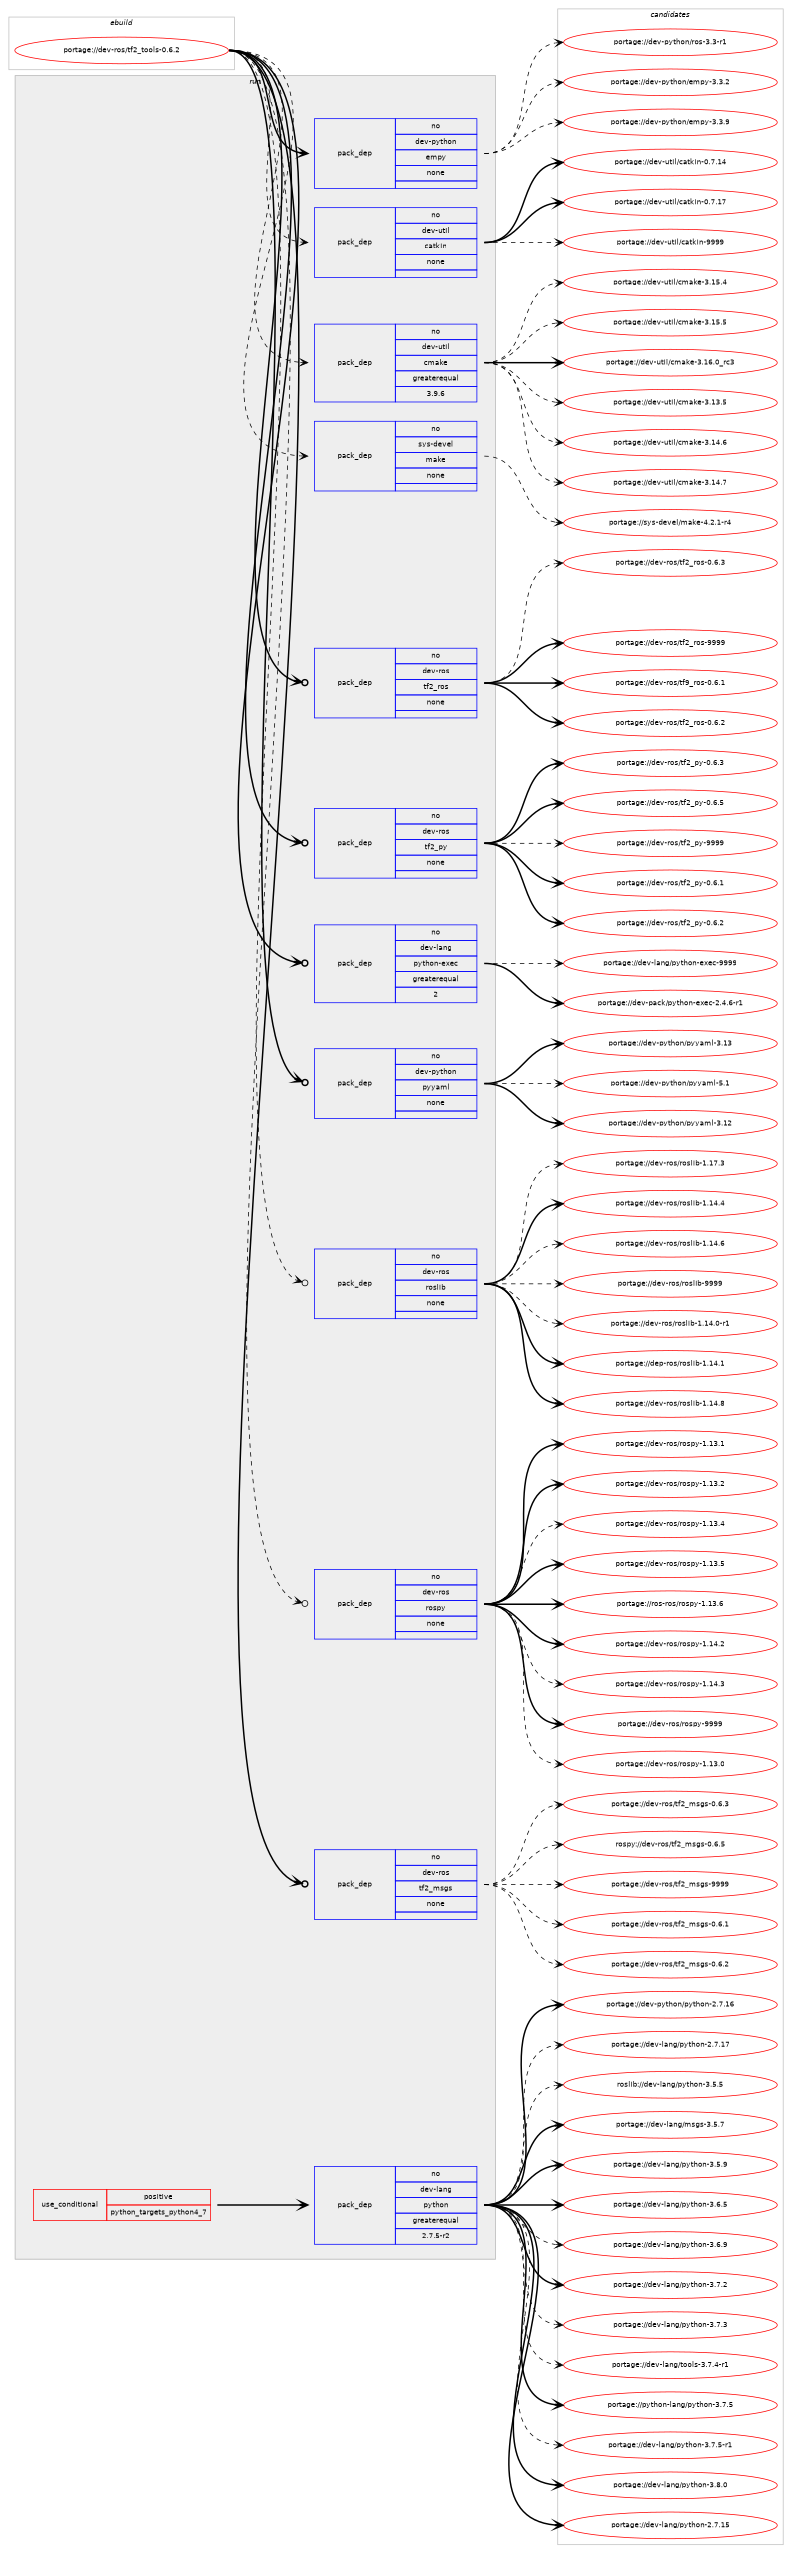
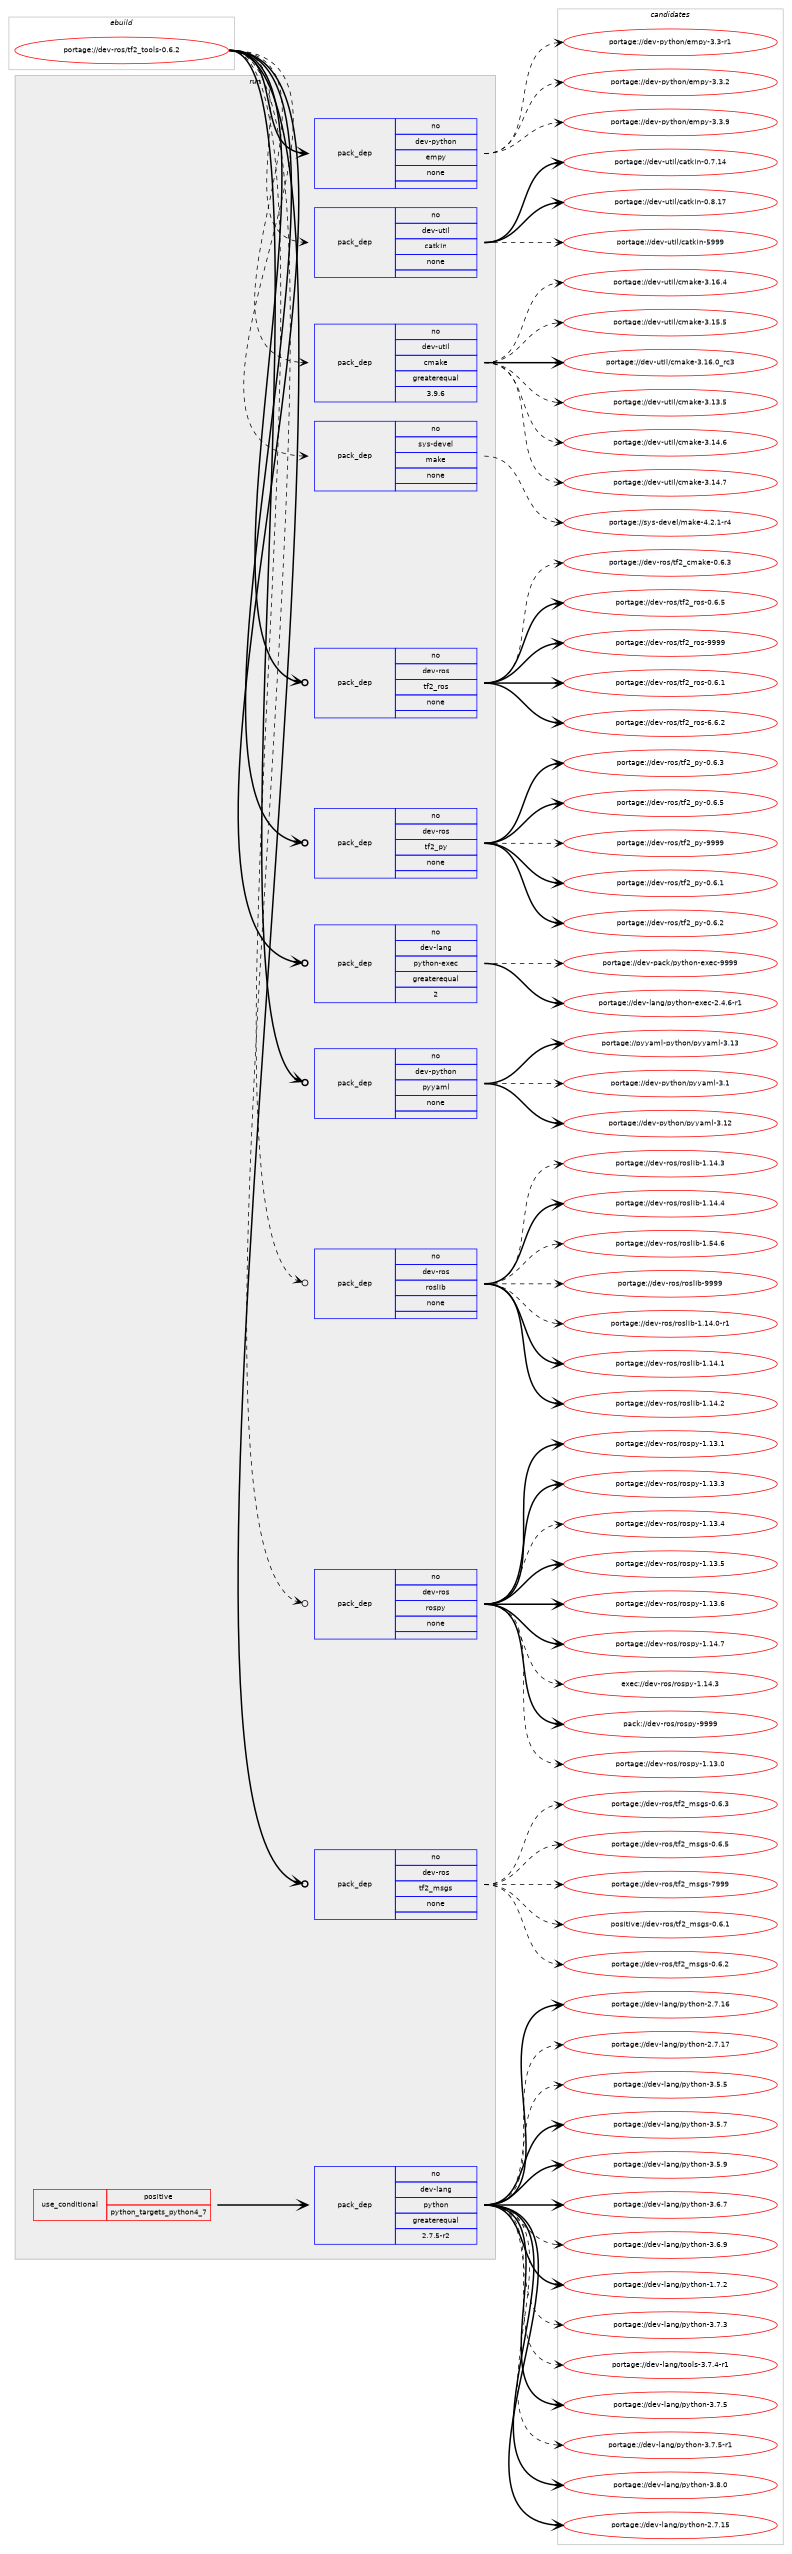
(670, 42) -> (670, 42)
(670, 202) -> (670, 202)
(670, 243) -> (670, 243)
(670, 283) -> (670, 283)
(670, 563) -> (670, 563)
none -> (670, 603)
(670, 683) -> (670, 683)
(670, 723) -> (670, 723)
(670, 963) -> (670, 963)
(670, 1003) -> (670, 1003)
(670, 1044) -> (670, 1044)
(670, 1084) -> (670, 1084)
(670, 1164) -> (670, 1164)
(670, 1244) -> (670, 1244)
(670, 1364) -> (670, 1364)
(670, 1404) -> (670, 1404)
(670, 1484) -> (670, 1484)
(670, 1604) -> (670, 1604)
(670, 1644) -> (670, 1644)
(670, 1684) -> (670, 1684)
(670, 1724) -> (670, 1724)
(670, 1845) -> (670, 1845)
(670, 1885) -> (670, 1885)
(670, 1925) -> (670, 1925)
(670, 2005) -> (670, 2005)
(670, 2085) -> (670, 2085)
(670, 2125) -> (670, 2125)
(670, 2205) -> (670, 2205)
(670, 2285) -> (670, 2285)
(670, 2405) -> (670, 2405)
